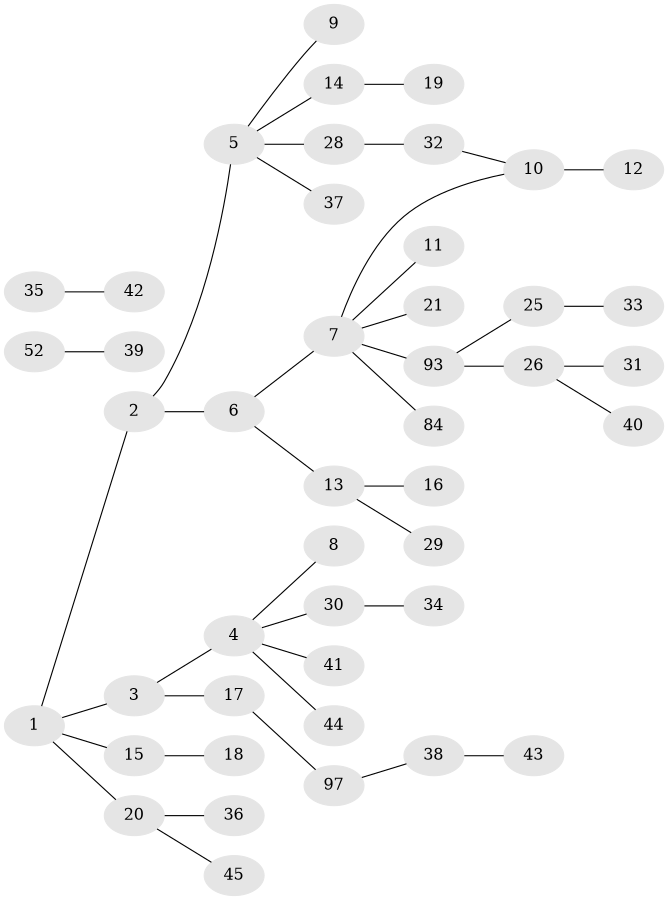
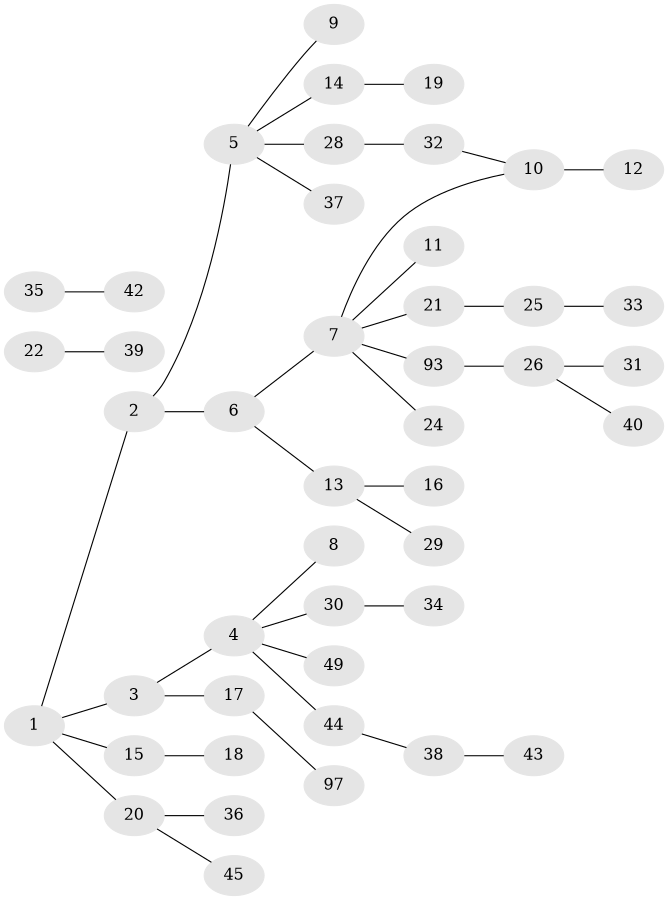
(484, 336) -> (484, 306)
(34, 352) -> (34, 352)
(434, 426) -> (434, 426)
(334, 666) -> (334, 666)
(384, 771) -> (384, 741)
